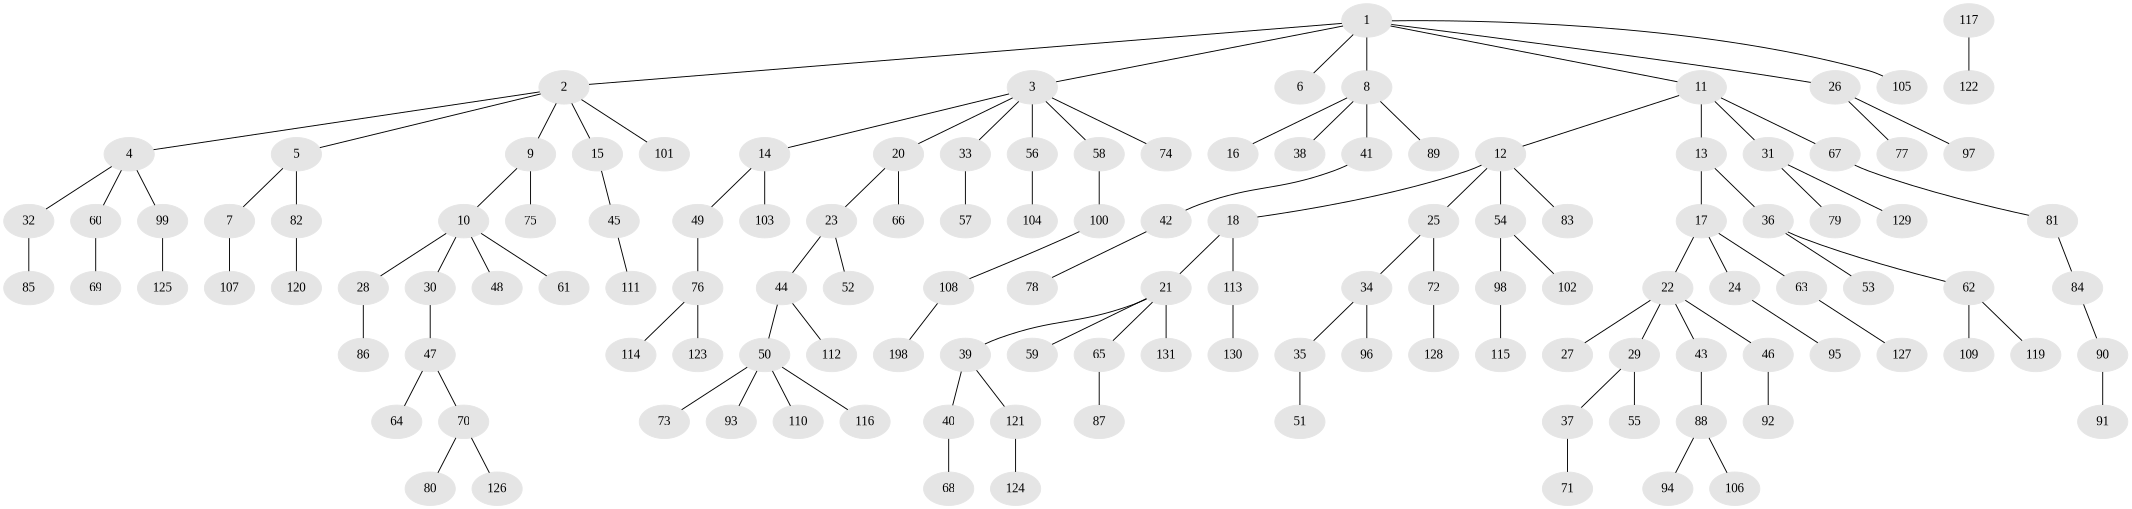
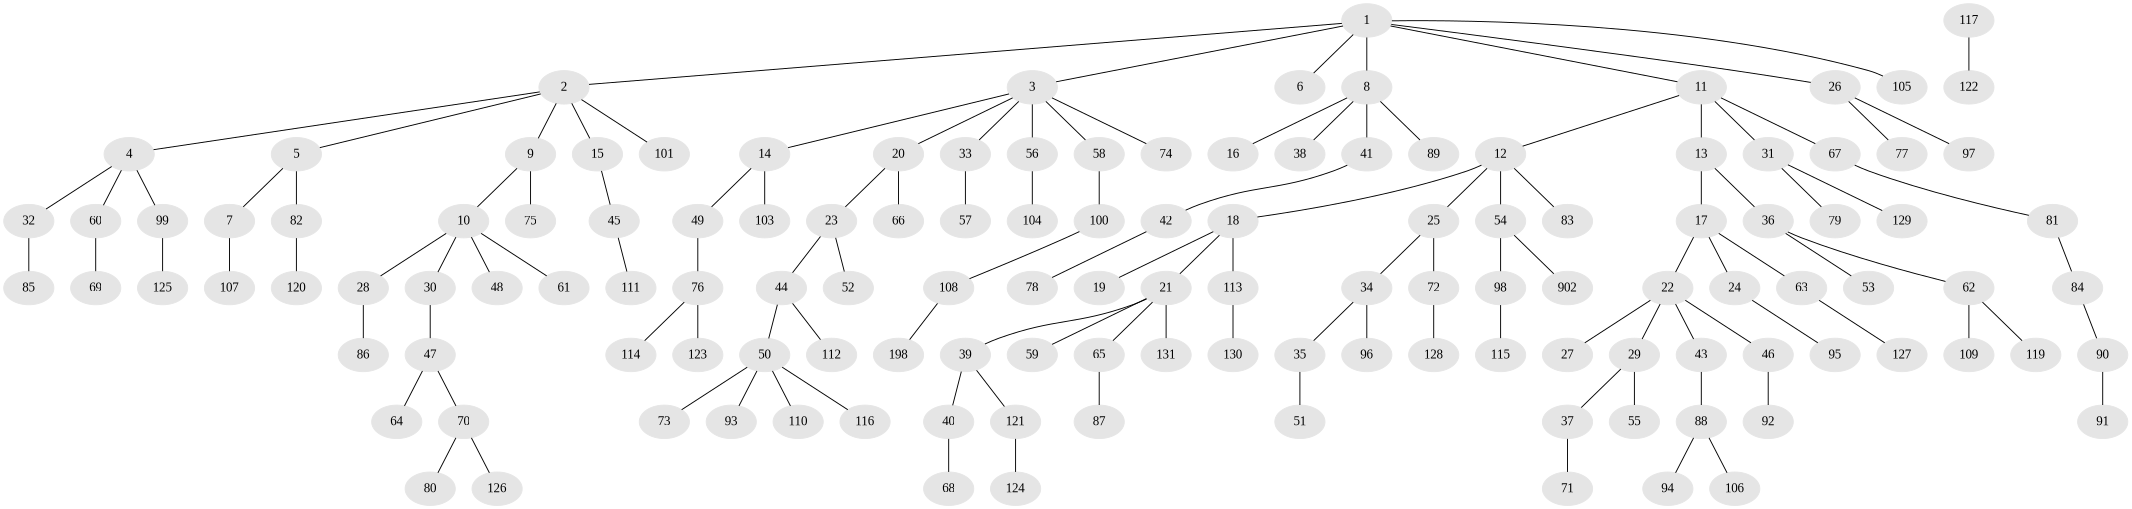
none -> (1099, 288)
(1568, 288) -> (1568, 288)
